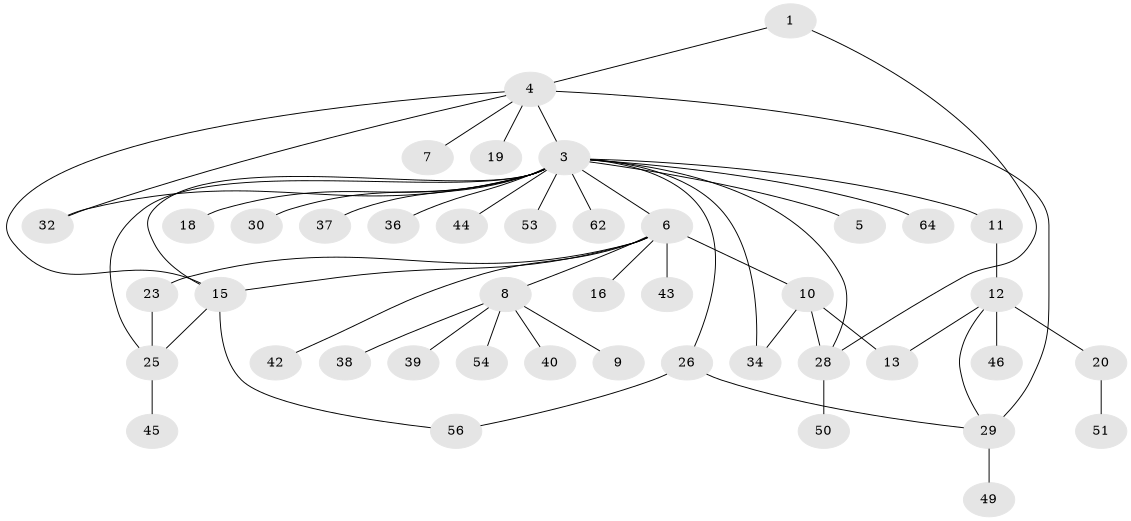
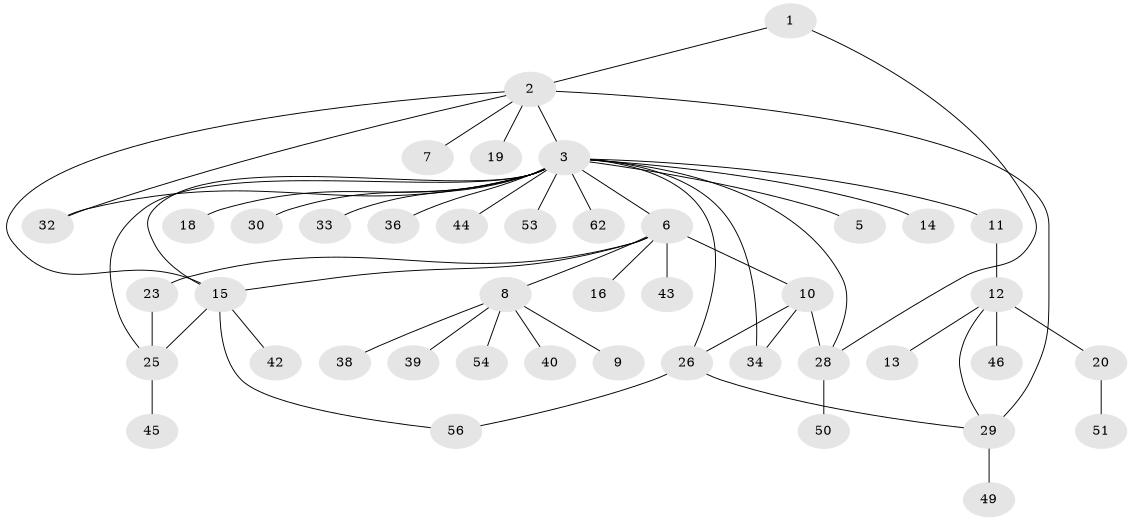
(530, 89) -> (530, 89)
(325, 226) -> (325, 226)
(928, 226) -> (928, 226)
(467, 279) -> (248, 329)
(850, 329) -> (747, 329)
